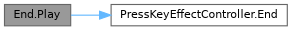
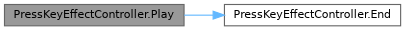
(38, 15) -> (94, 15)
